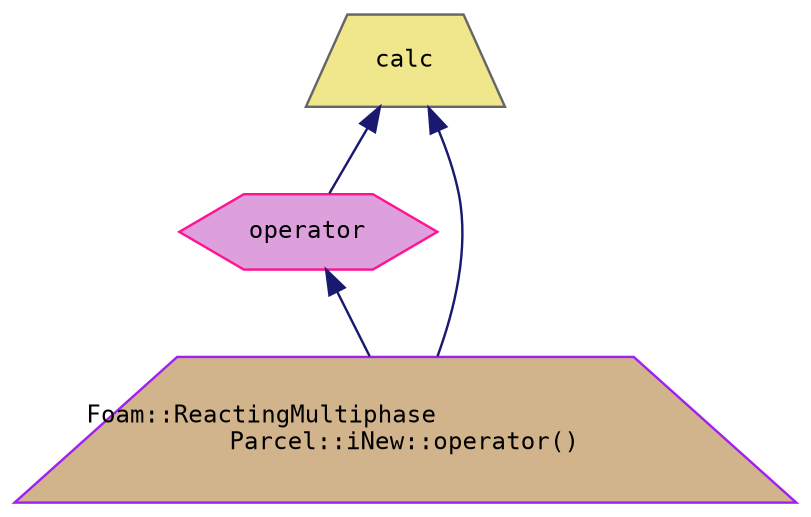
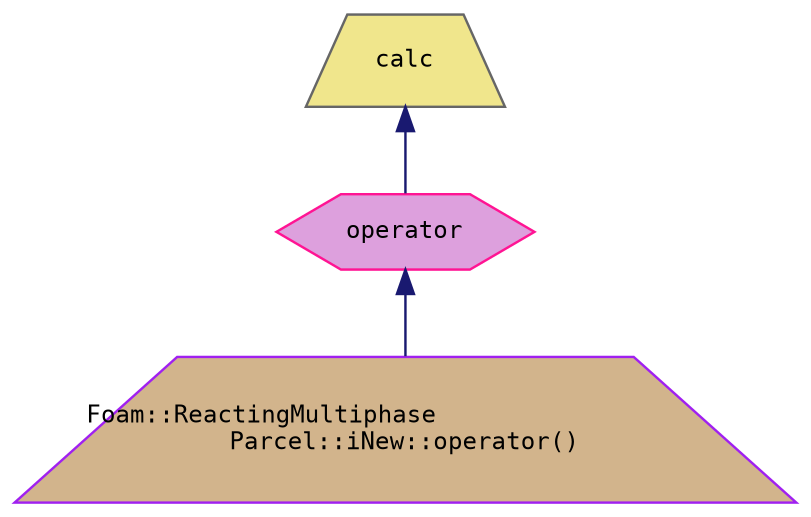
(462, 243) -> none
